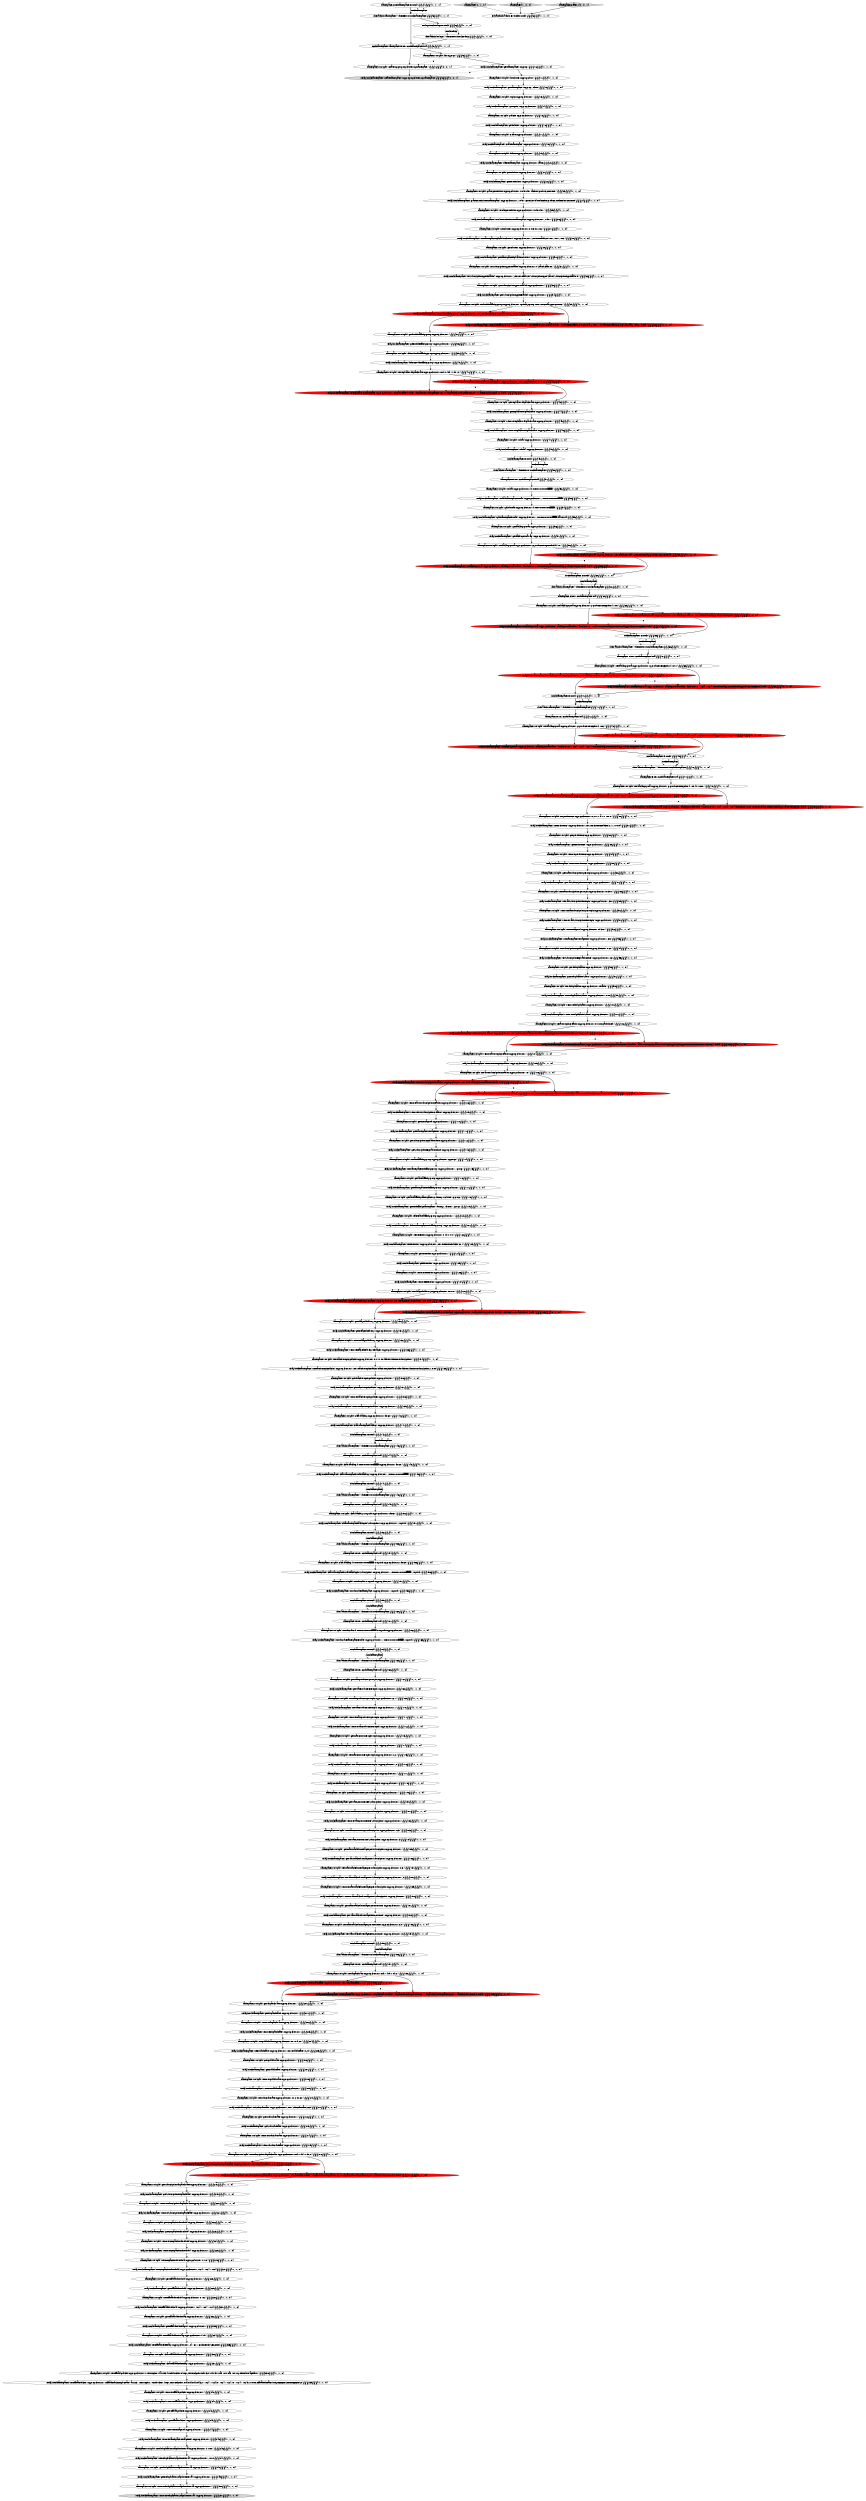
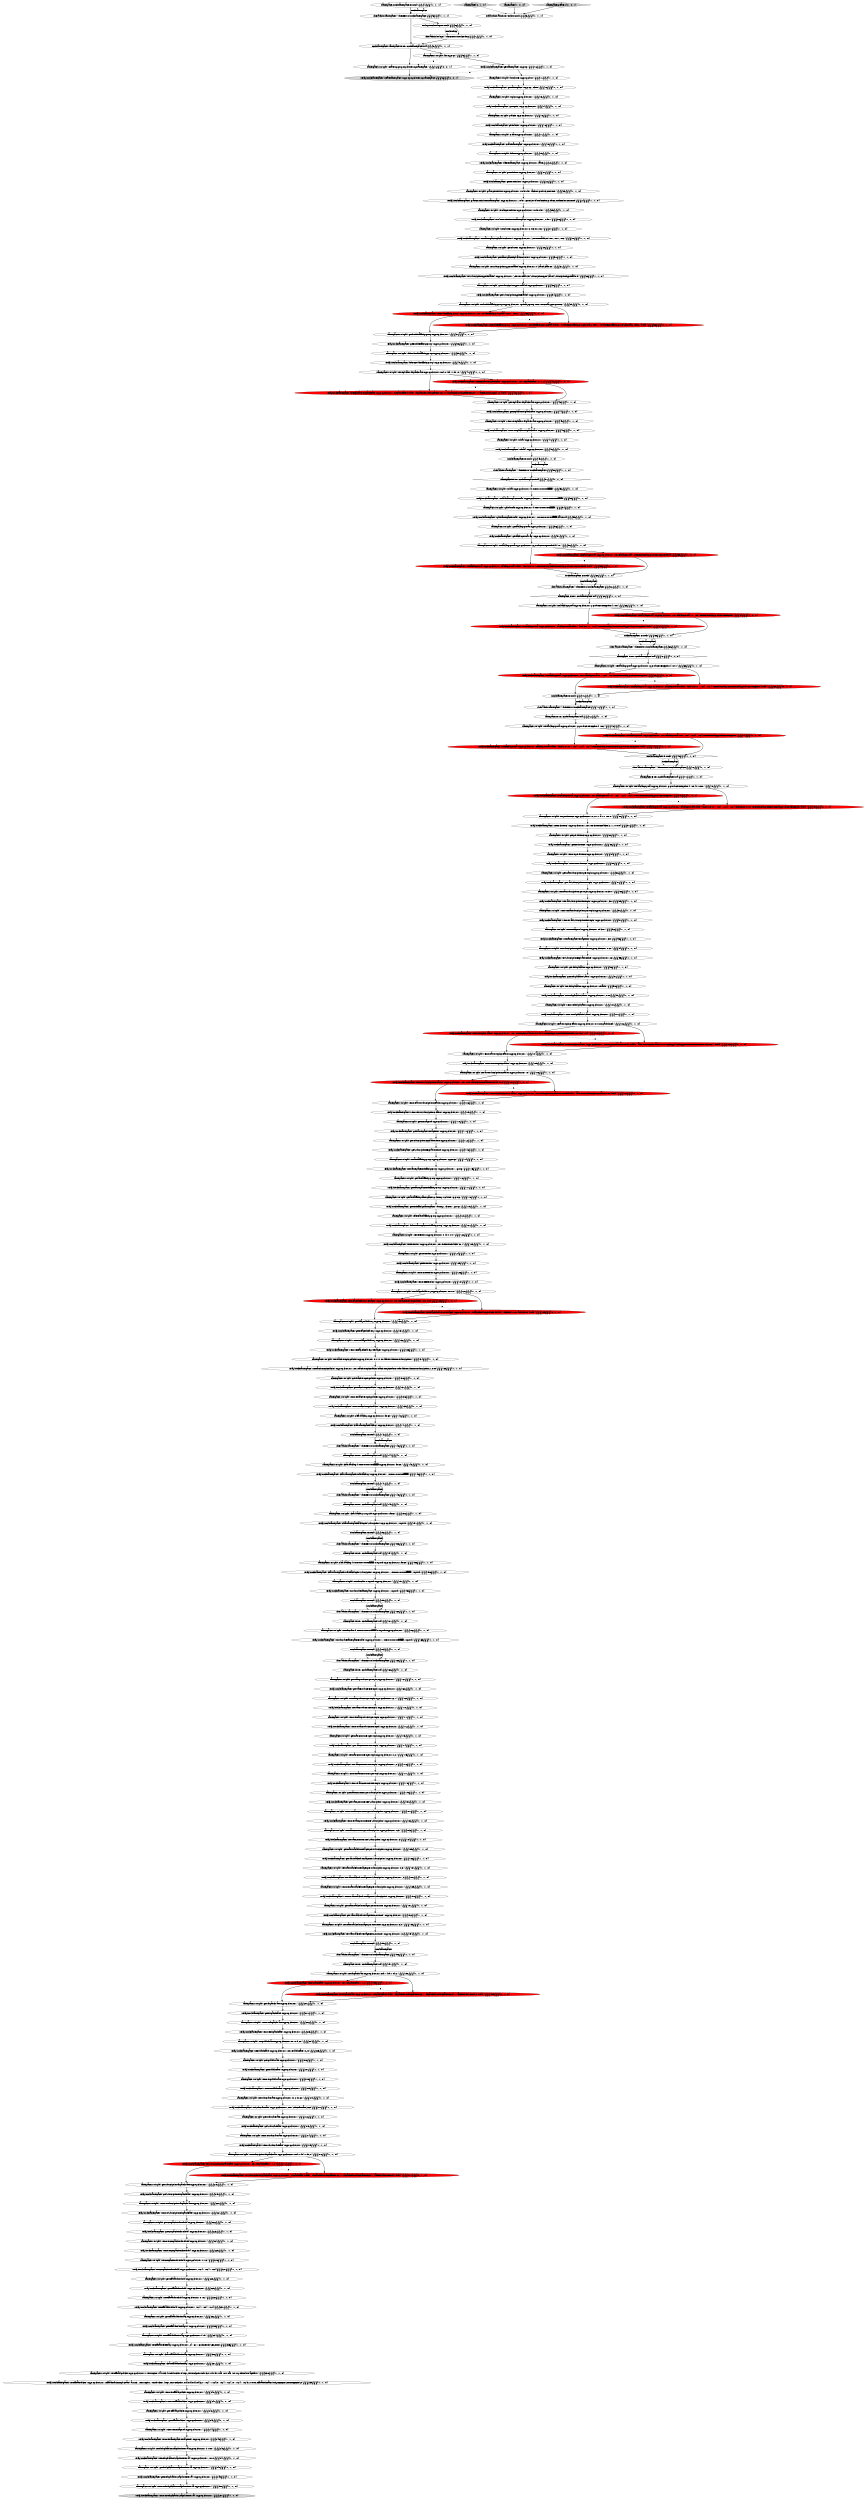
(521, 5) -> (514, 5)
(532, 480) -> (532, 480)
(648, 657) -> (648, 657)
(671, 756) -> (671, 756)
